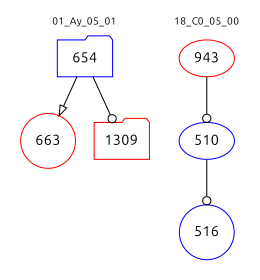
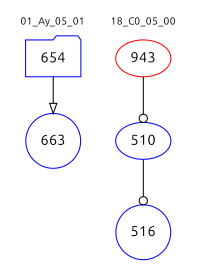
(48, 141) -> (53, 141)
(122, 141) -> none
